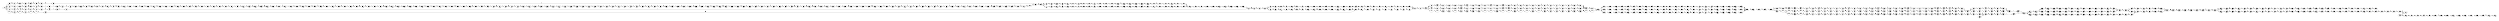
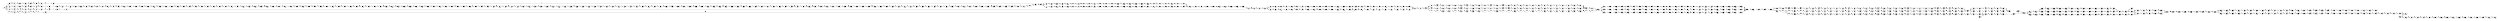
(2134, 9) -> (2134, 11)
